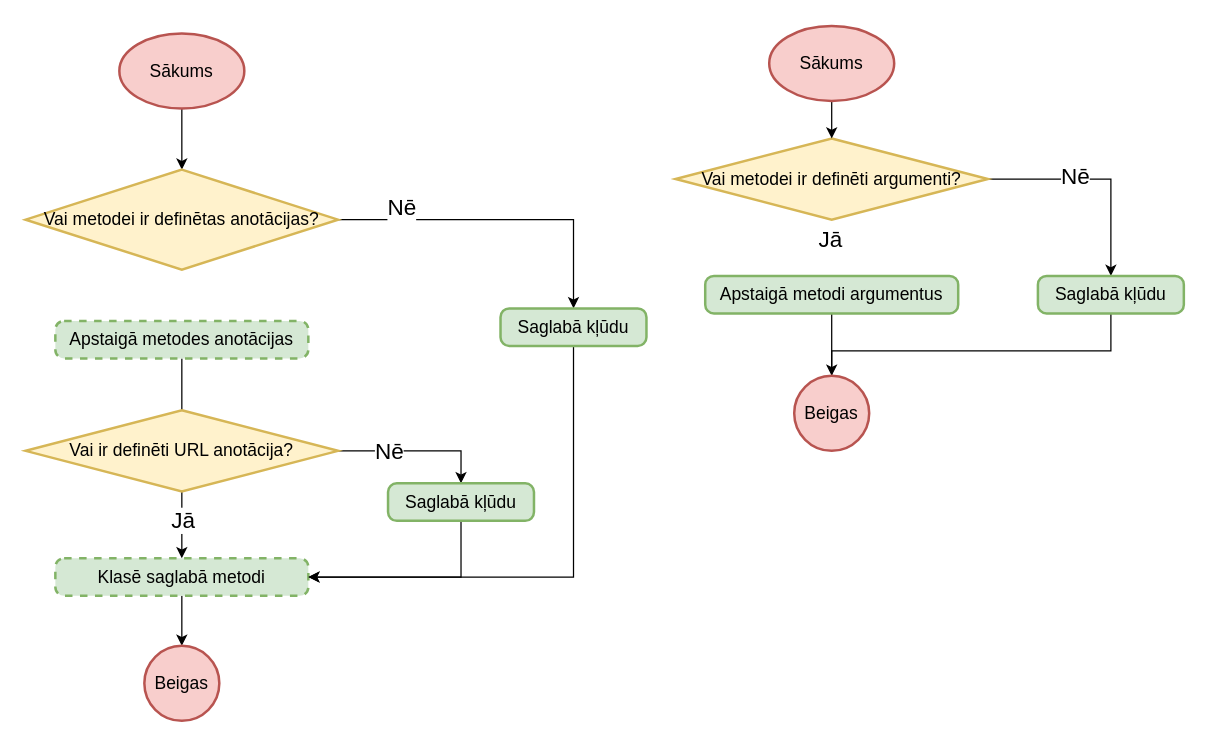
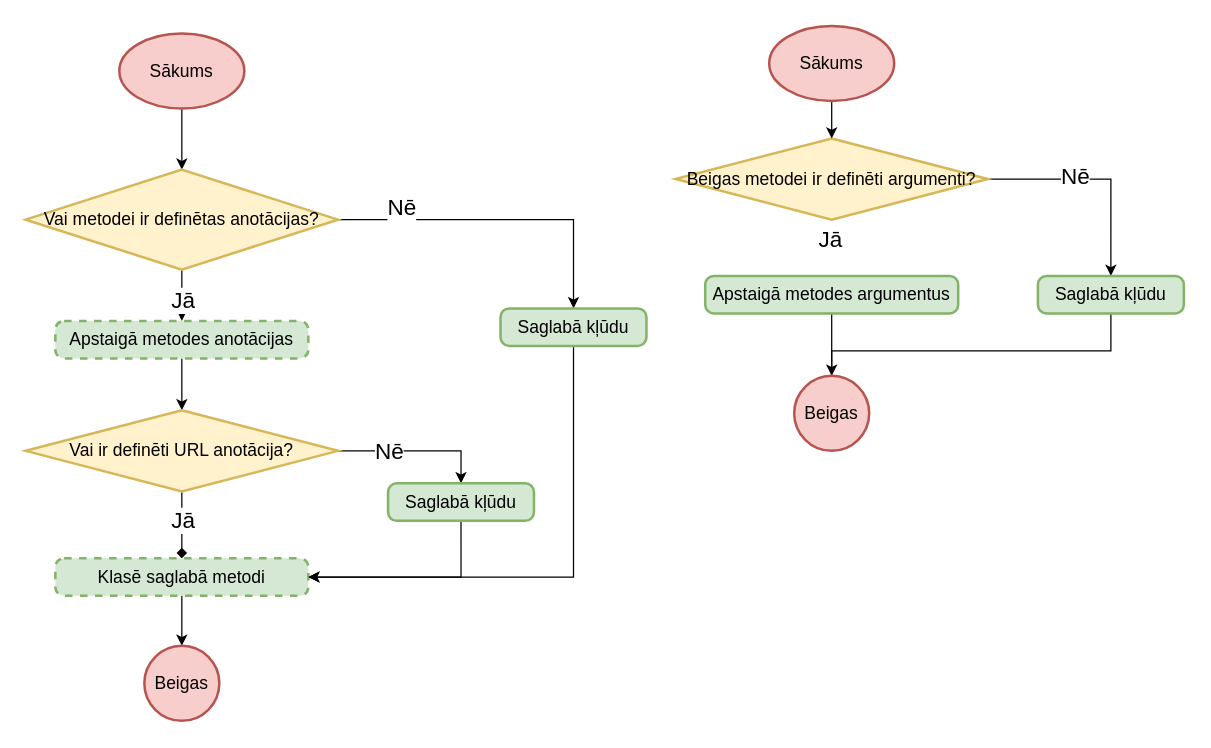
(832, 179) -> (832, 179)
none -> (182, 291)
(832, 294) -> (832, 294)
(182, 403) -> (182, 400)
(182, 548) -> (182, 547)
